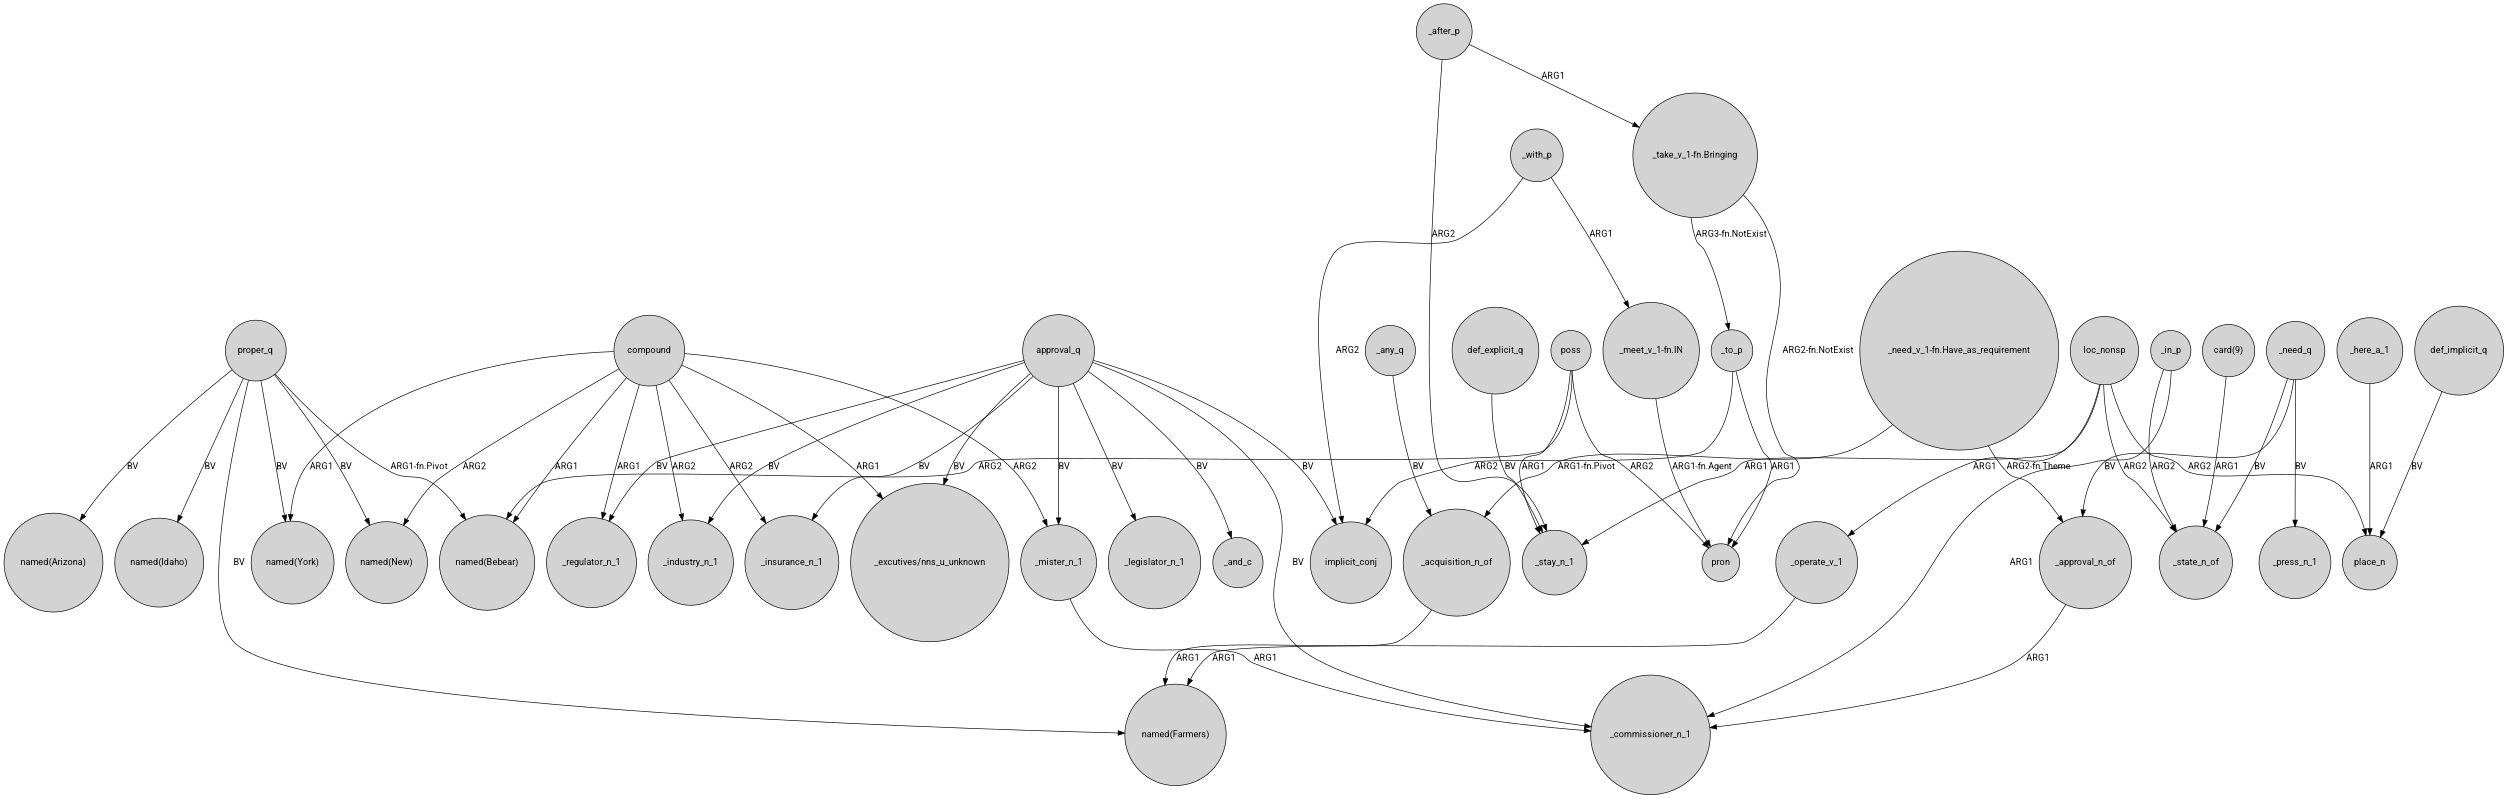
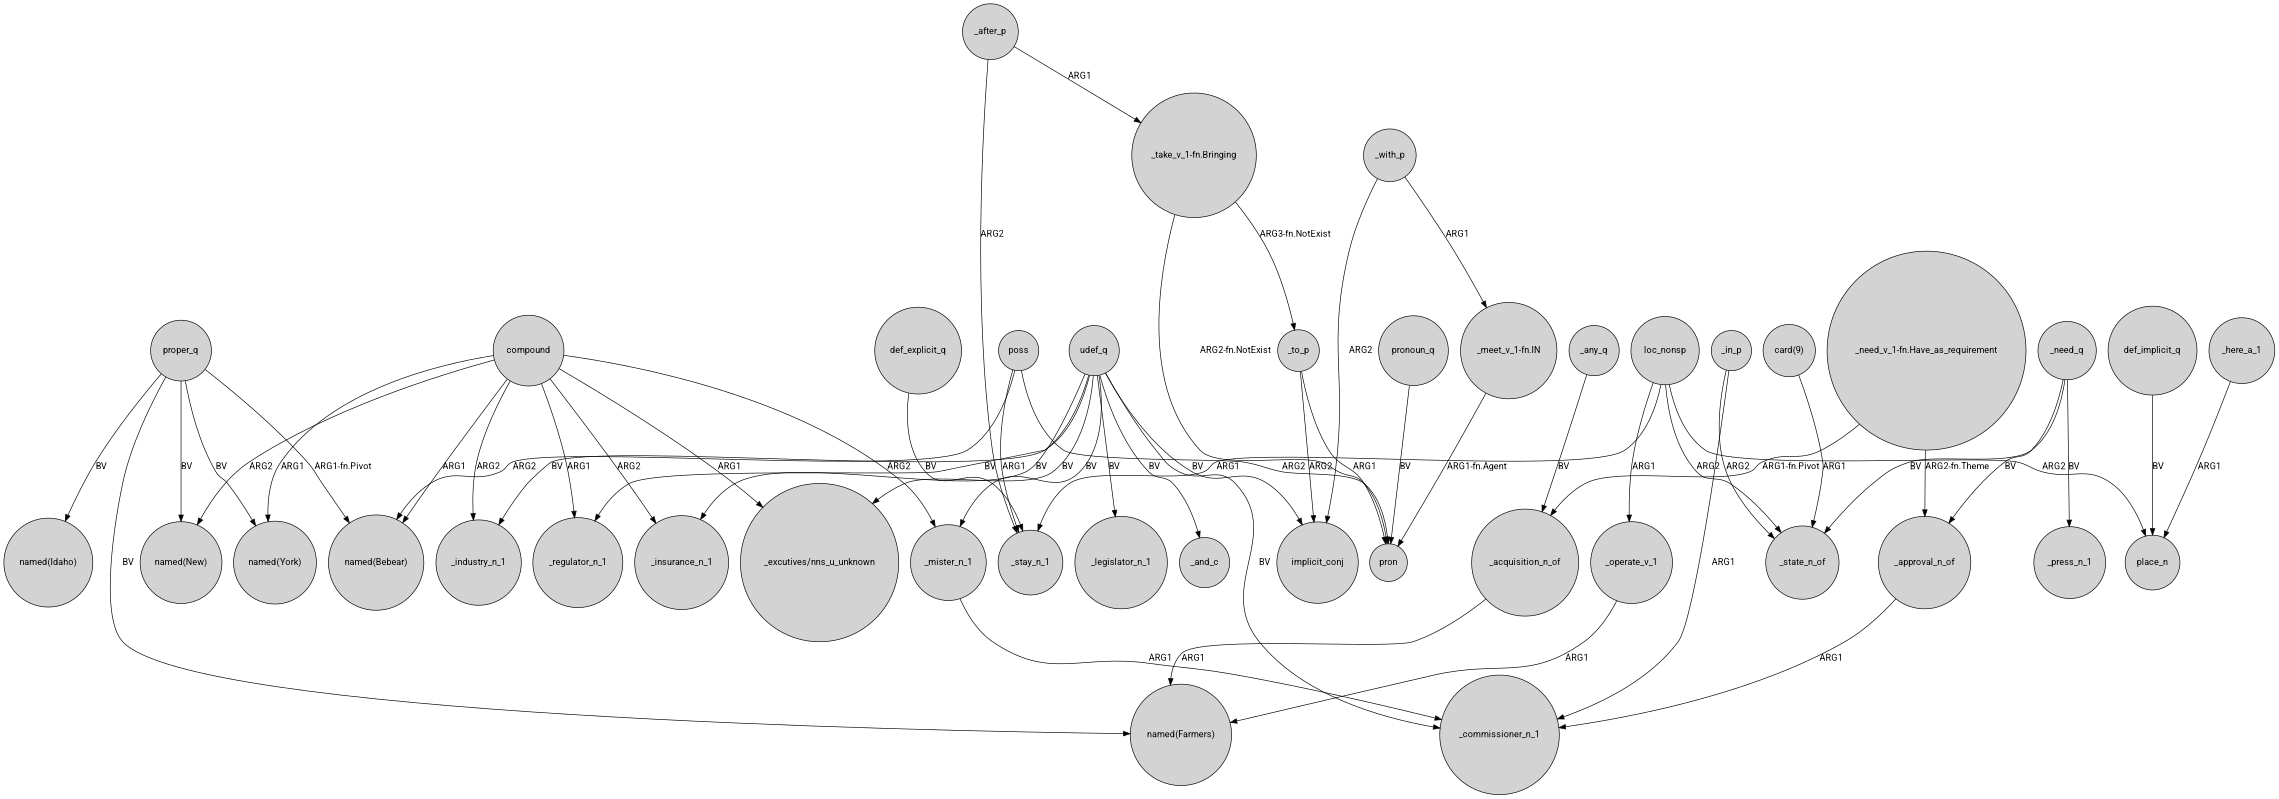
(1059, 351) -> (1094, 351)
none -> (1413, 351)
(53, 563) -> none
